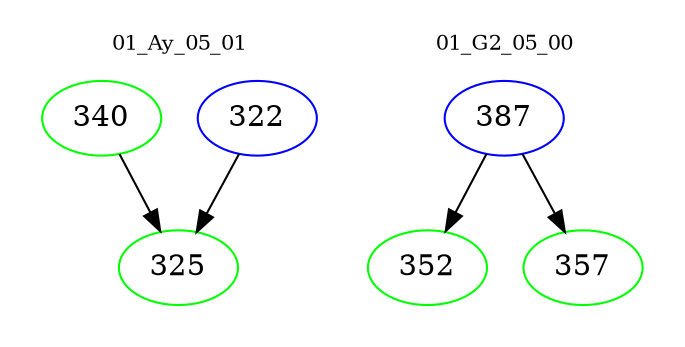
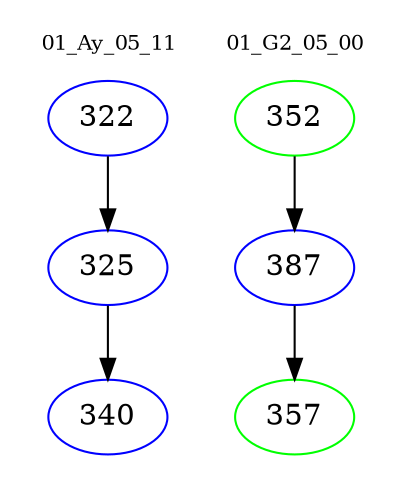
(179, 45) -> (109, 45)
(102, 118) -> (108, 417)
(135, 183) -> (108, 332)
(471, 183) -> (295, 183)
(178, 268) -> (108, 268)
